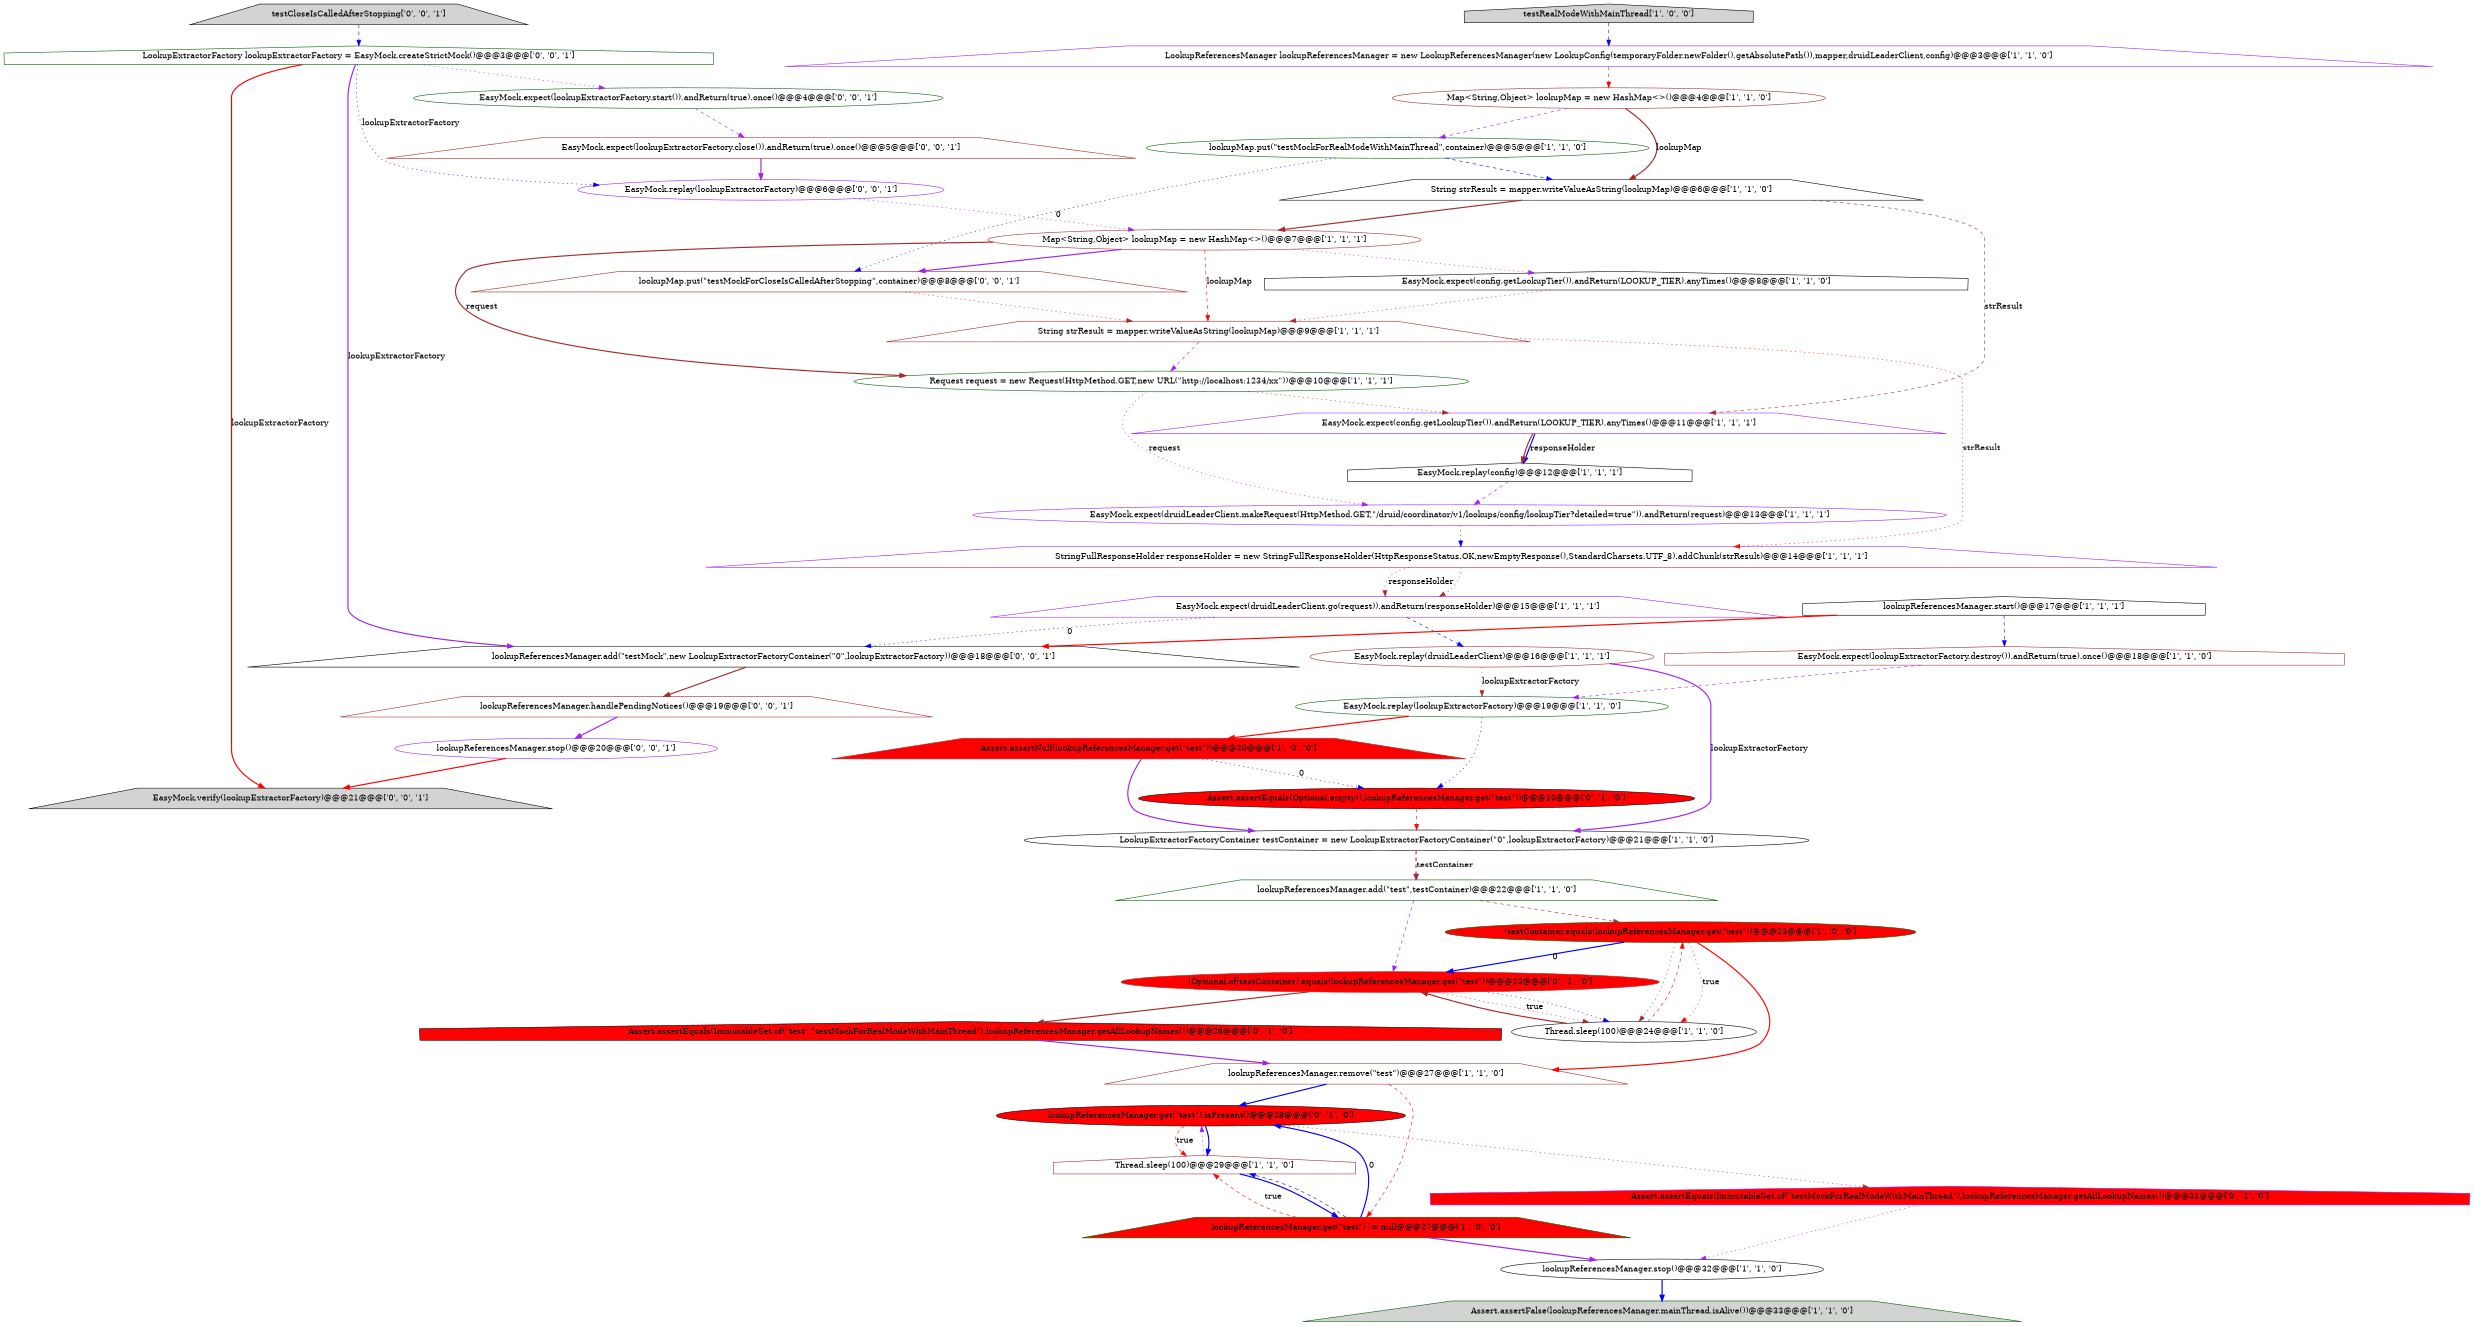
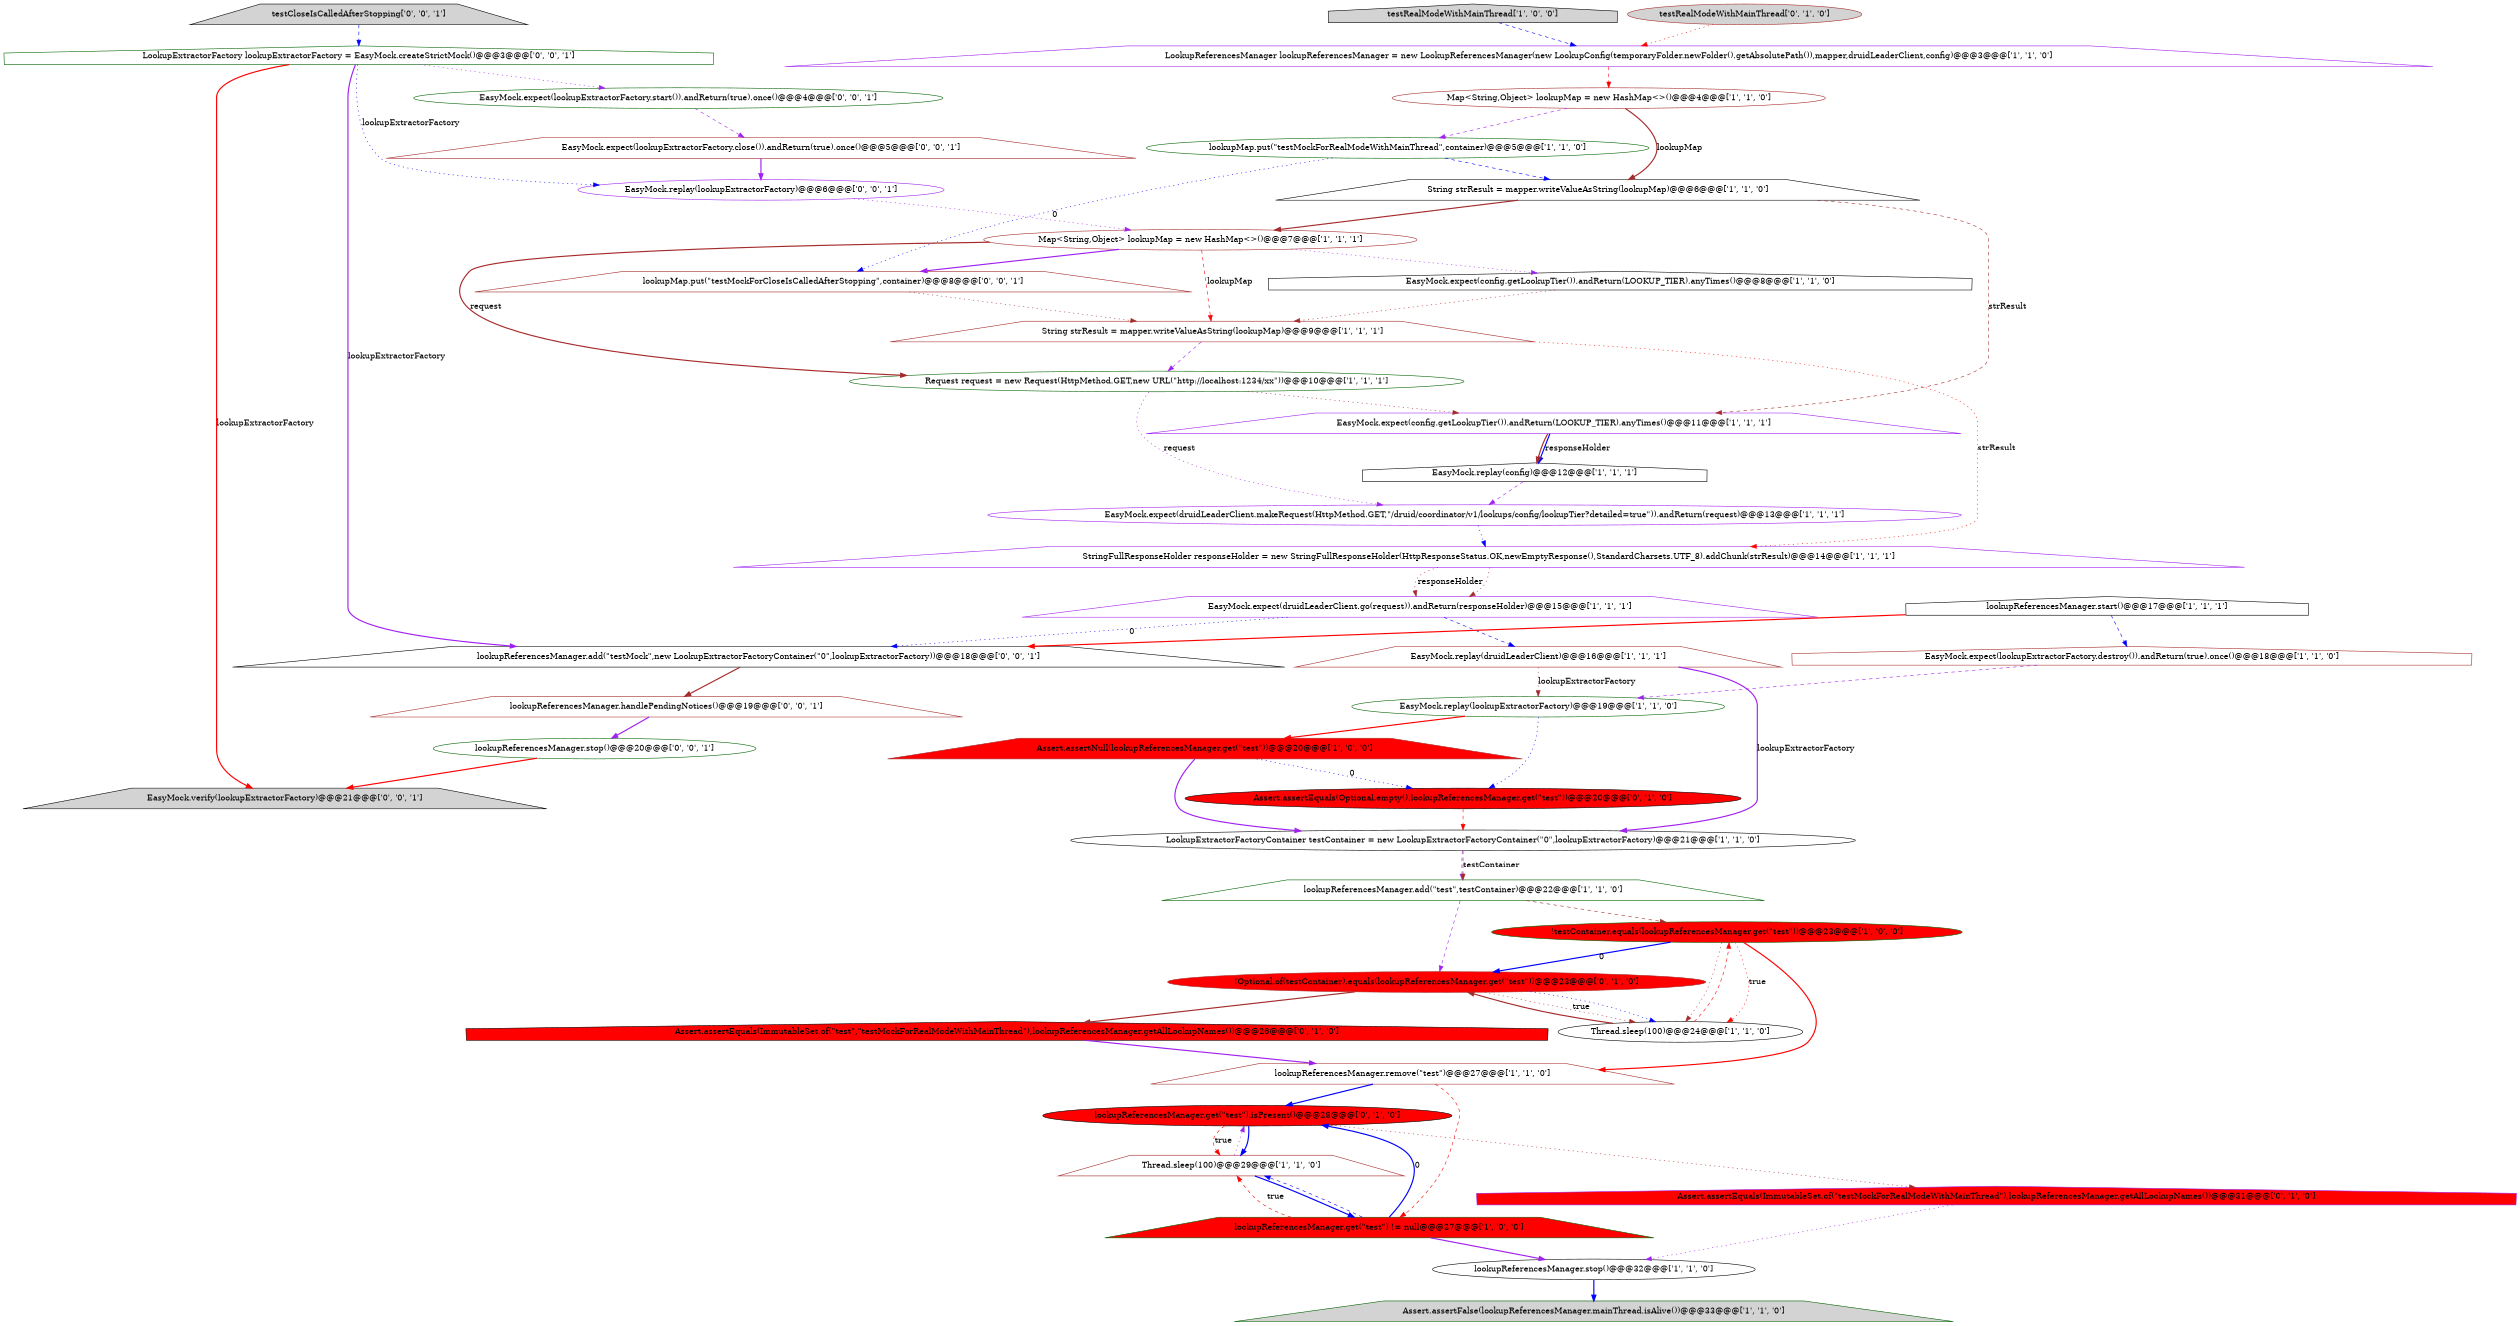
none -> (1745, 14)
(1482, 657) -> (1538, 657)
(556, 749) -> (595, 749)
(1204, 1166) -> (1231, 1166)
